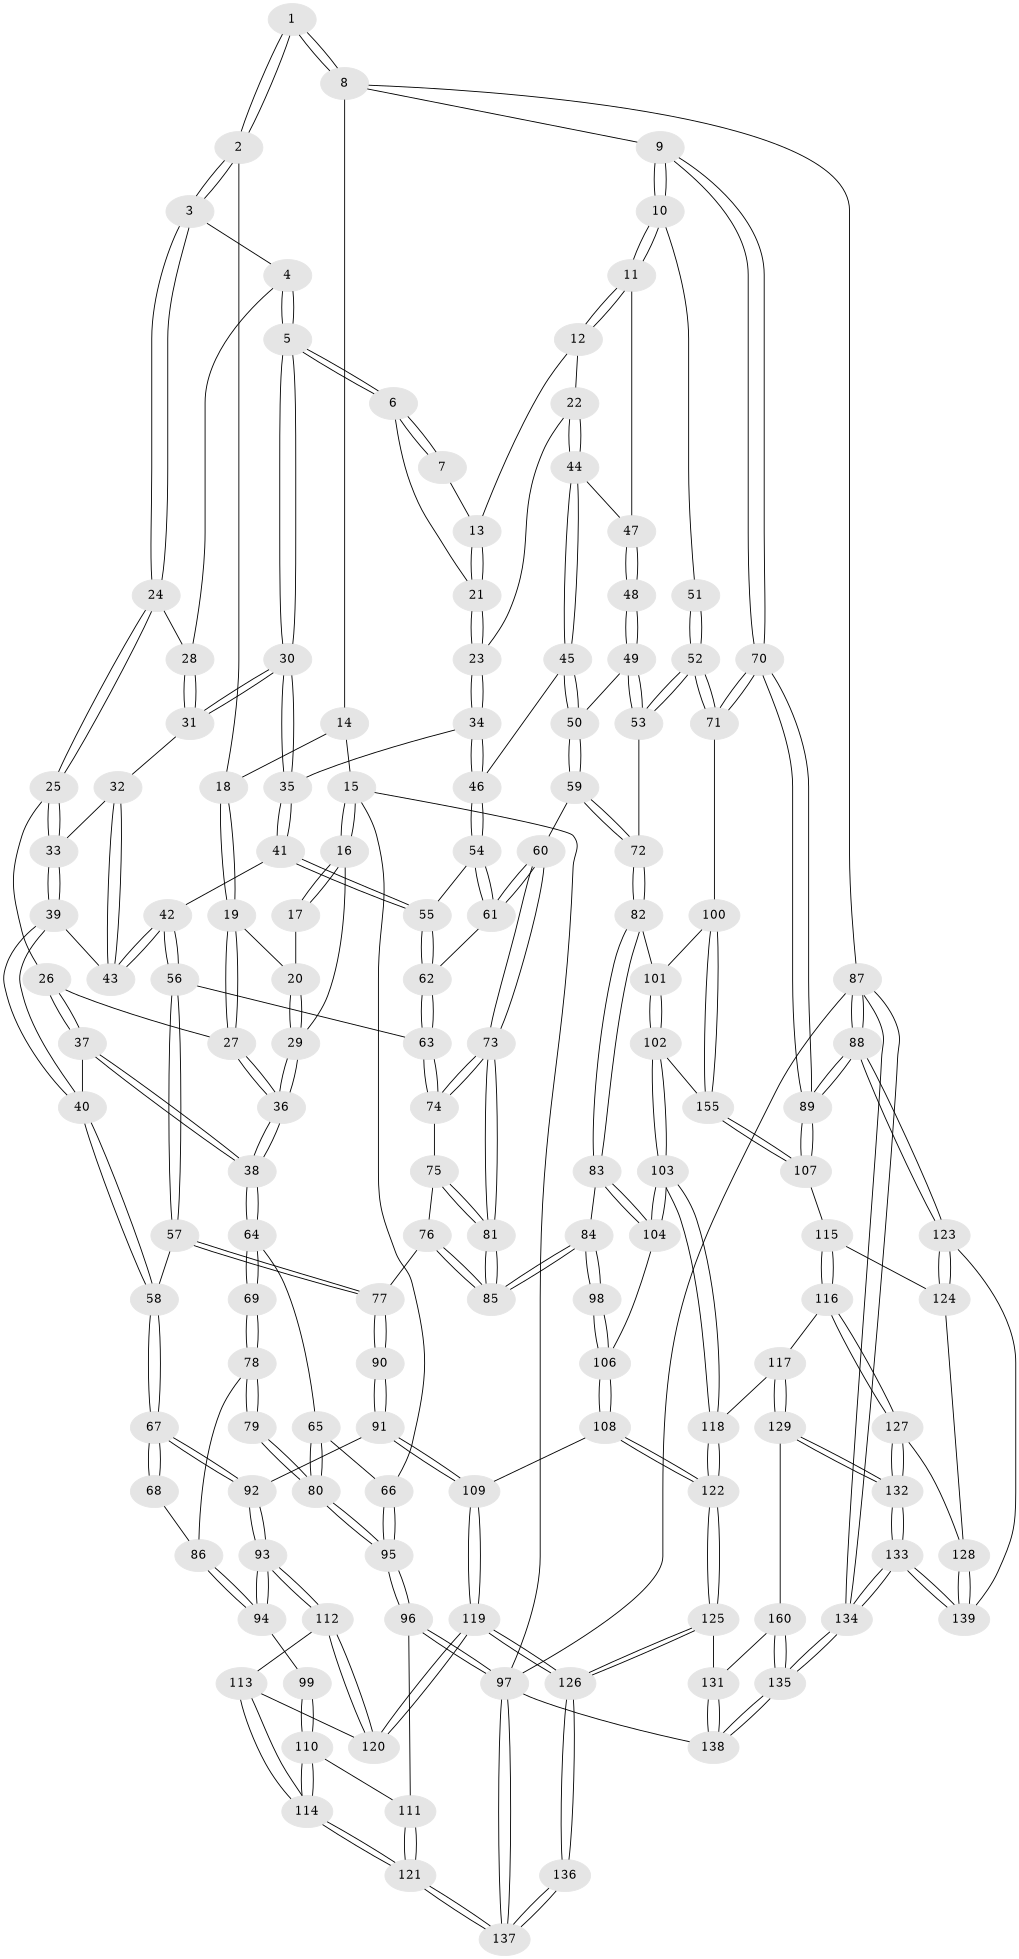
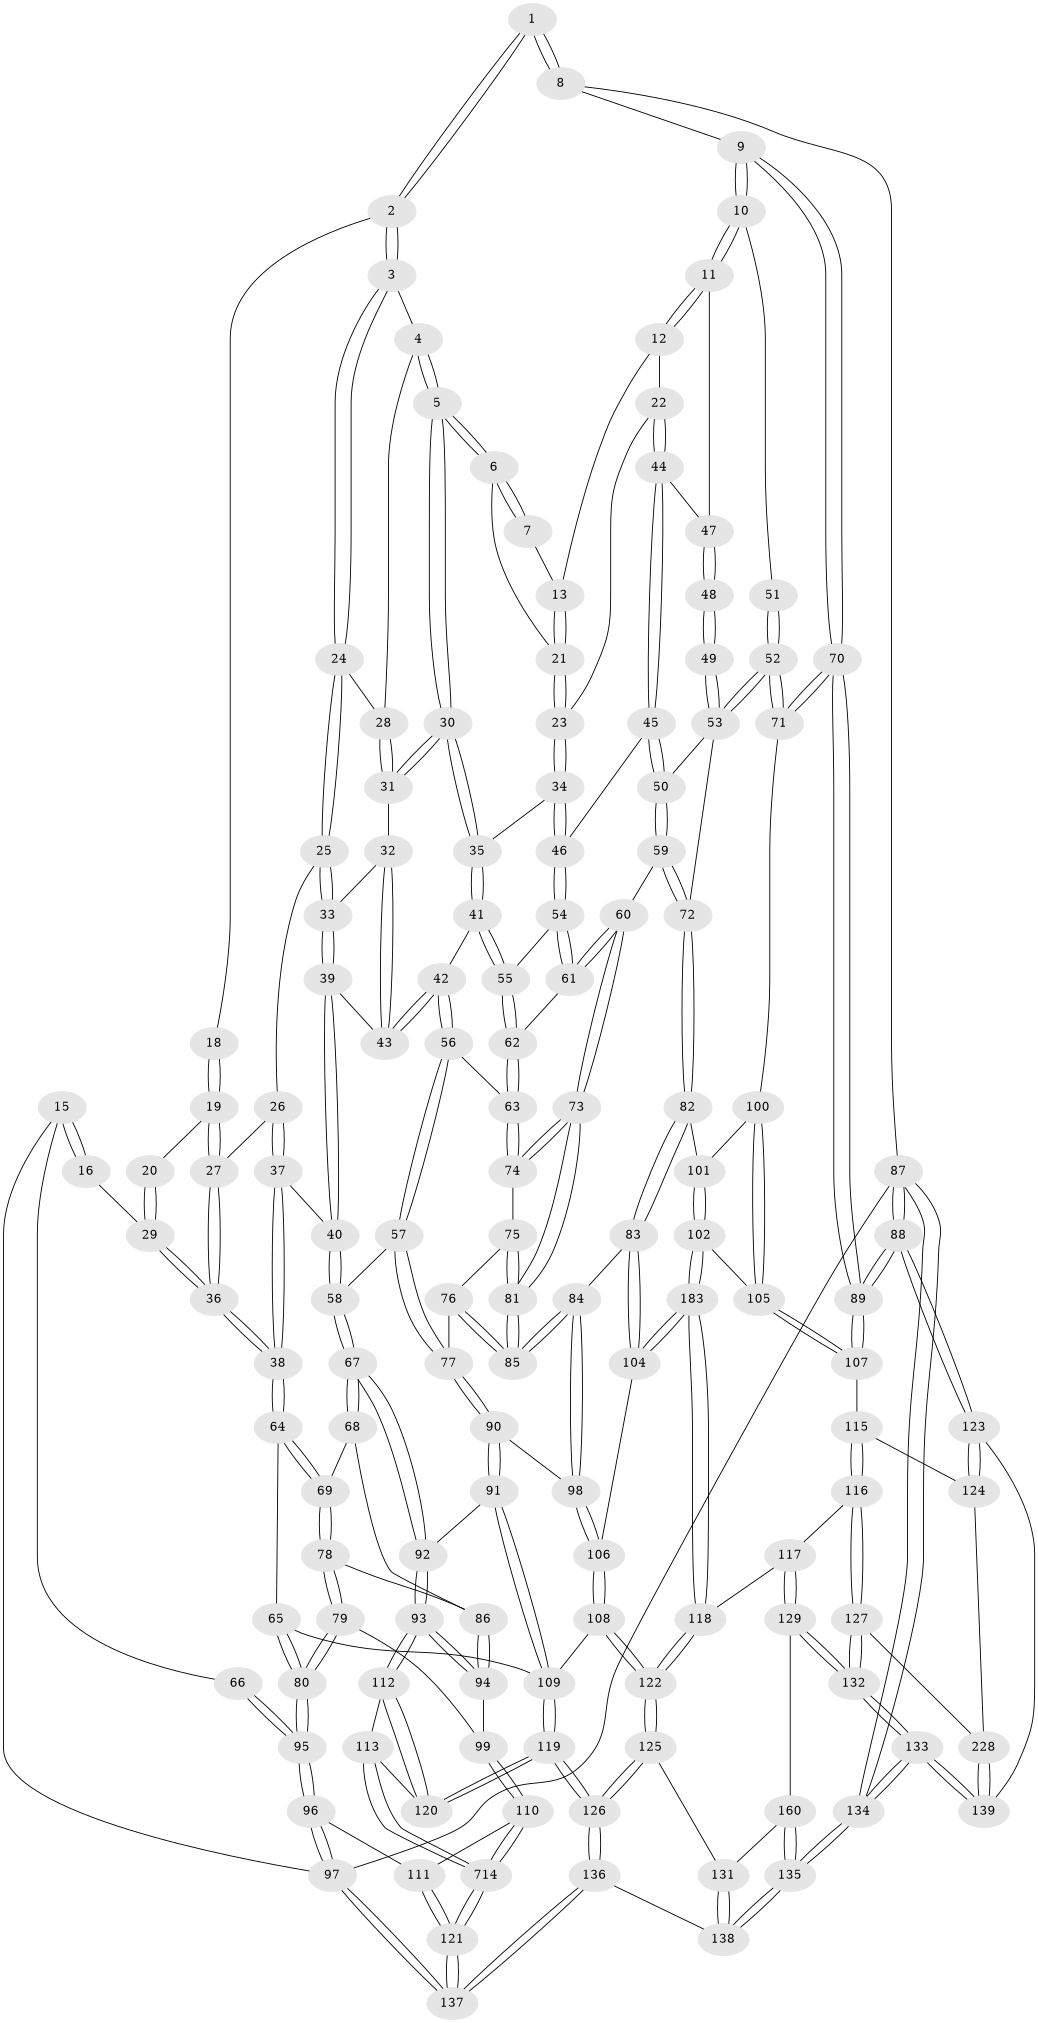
(603, 692) -> (688, 756)
(345, 724) -> none
(296, 916) -> none
(708, 1108) -> (759, 1300)
(663, 1172) -> (692, 1300)
none -> (339, 1460)
(353, 1460) -> (418, 1652)
none -> (535, 1460)
(964, 1556) -> (984, 1748)
none -> (424, 1673)
(606, 1721) -> (659, 1908)
(307, 1812) -> (486, 1876)
